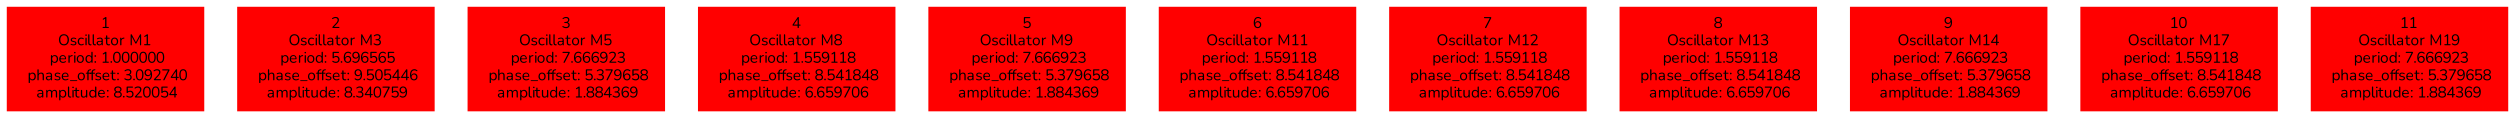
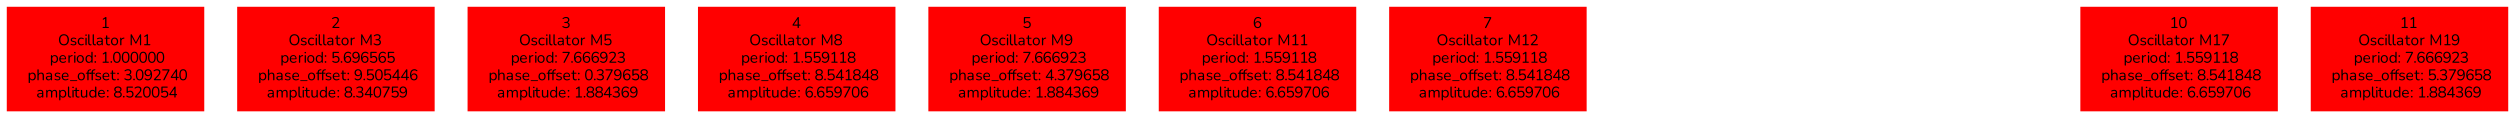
(1718, 59) -> none
(1949, 59) -> none
(566, 76) -> (566, 76)
(1027, 76) -> (1027, 76)
